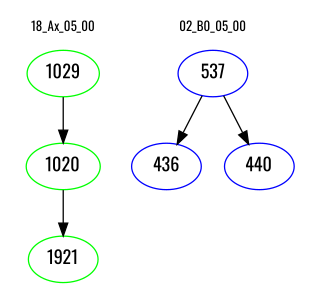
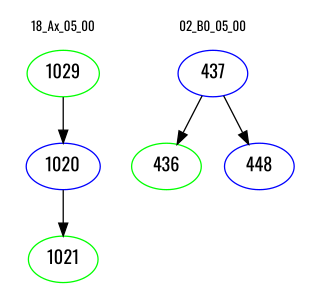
(213, 74) -> (213, 74)
(63, 166) -> (63, 166)
(166, 166) -> (166, 166)
(259, 166) -> (259, 166)
(63, 259) -> (63, 259)
